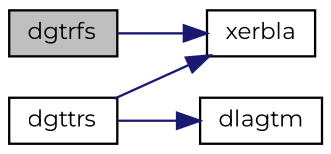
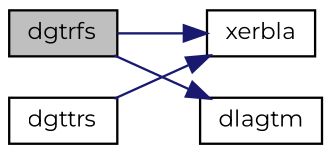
(147, 121) -> (144, 69)
